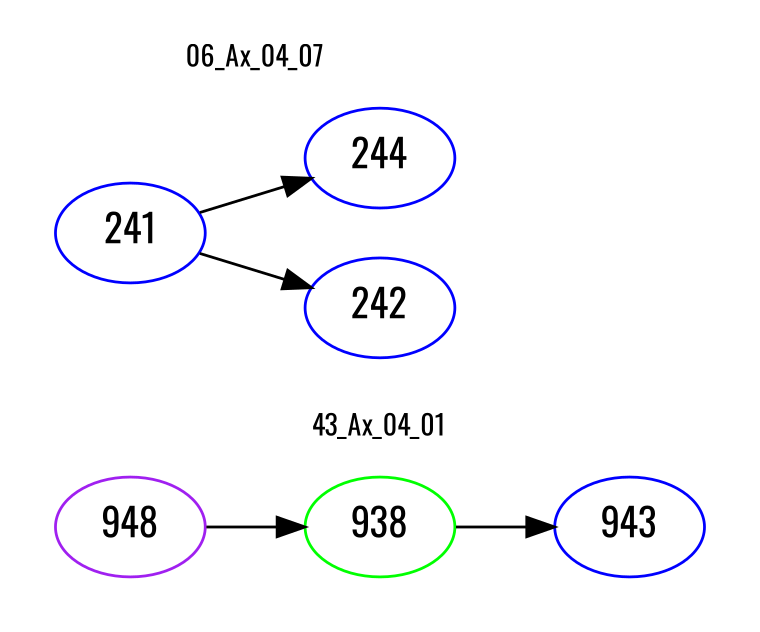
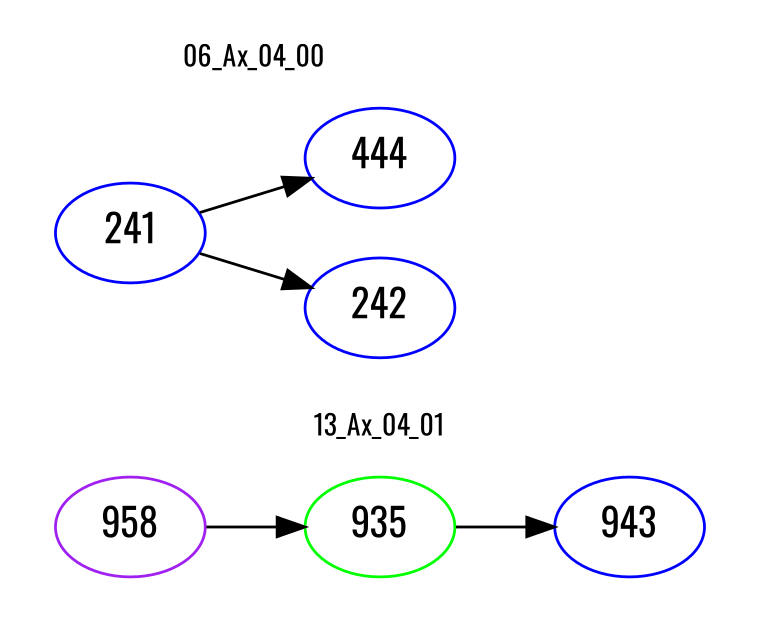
(255, 60) -> (255, 60)
(380, 158) -> (380, 158)
(380, 429) -> (380, 429)
(130, 527) -> (130, 527)
(380, 527) -> (380, 527)
